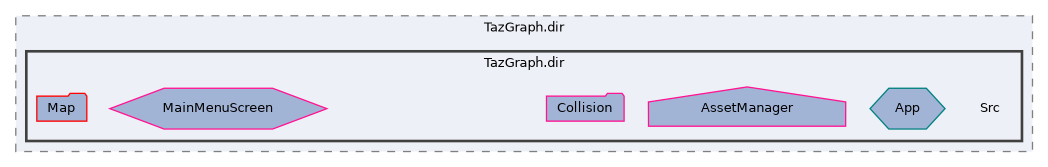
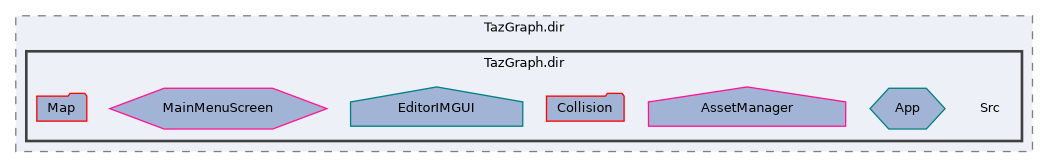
none -> (437, 109)
(585, 109) -> (585, 109)
